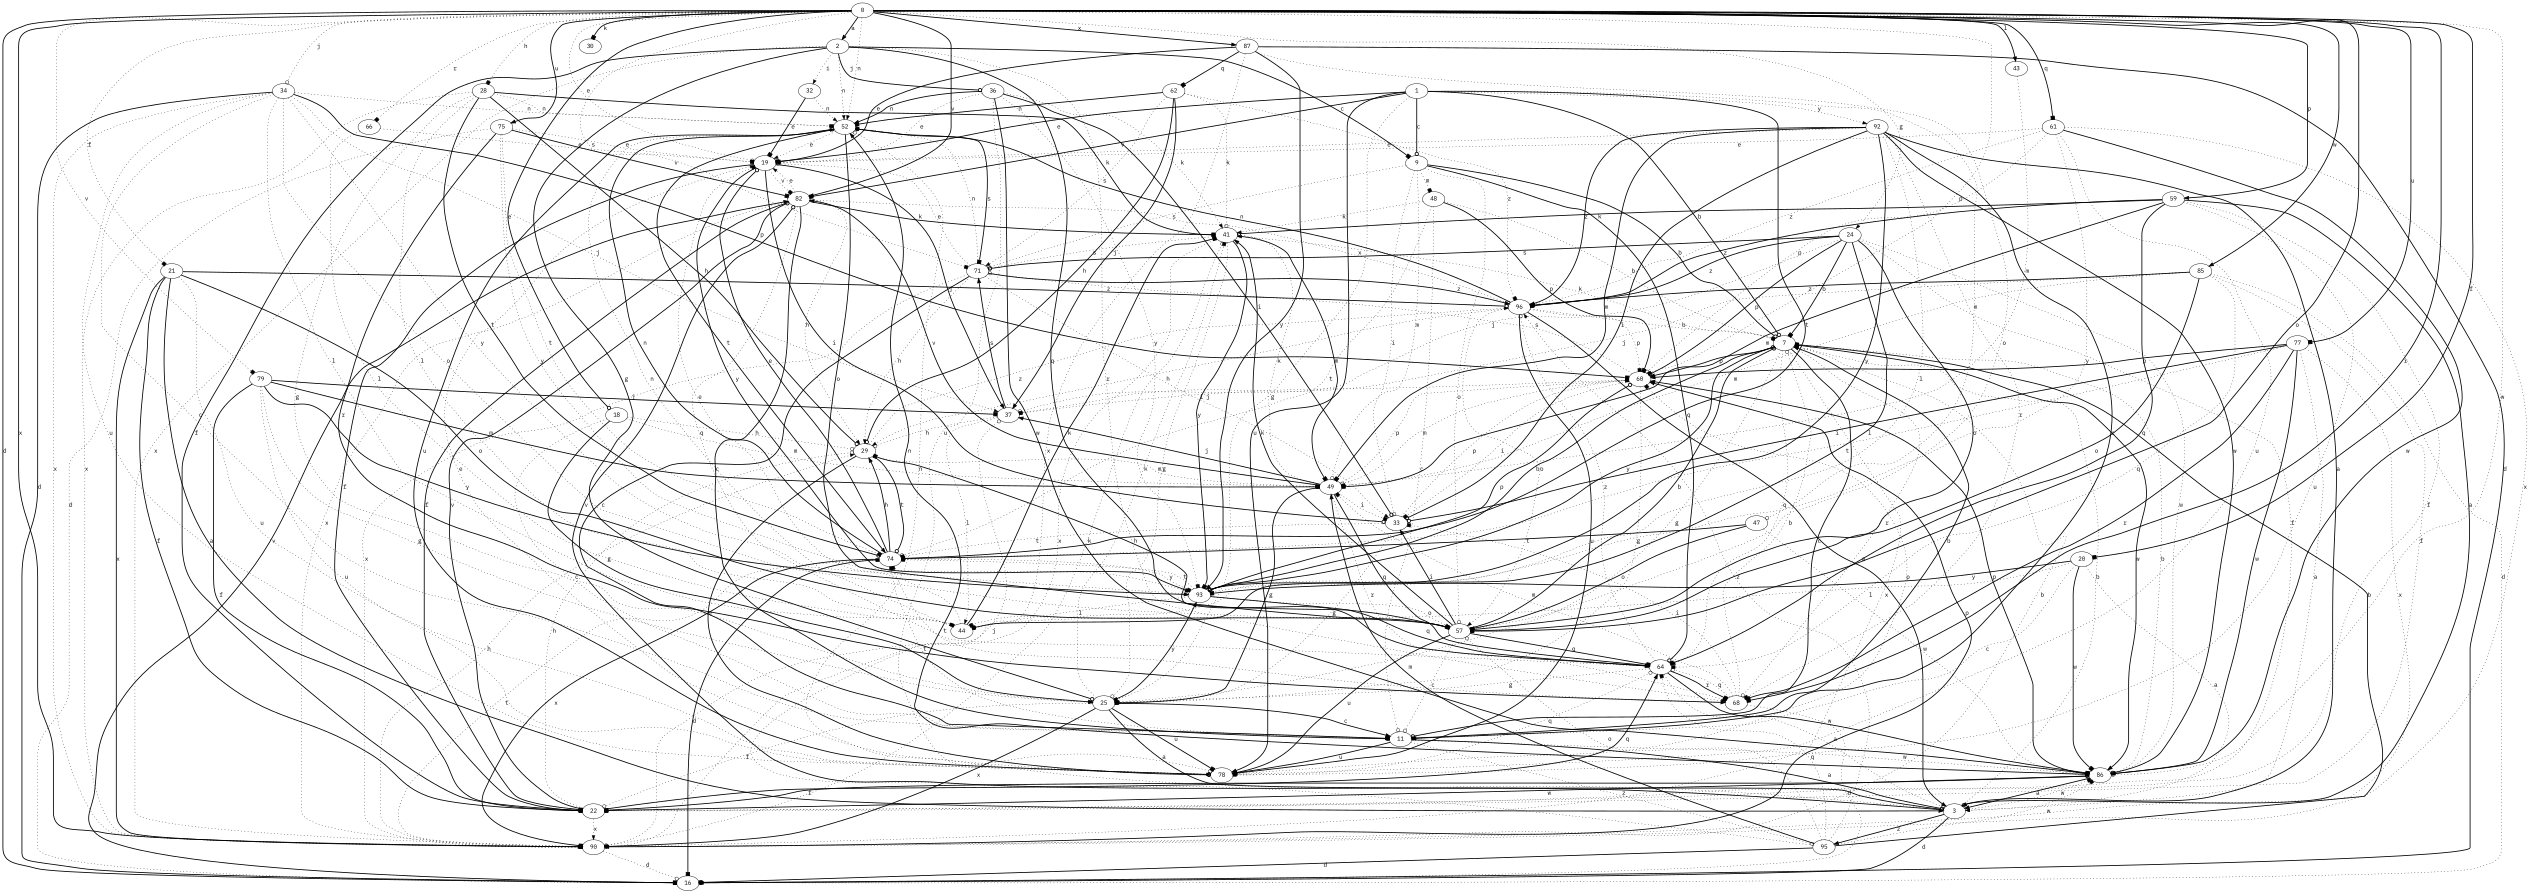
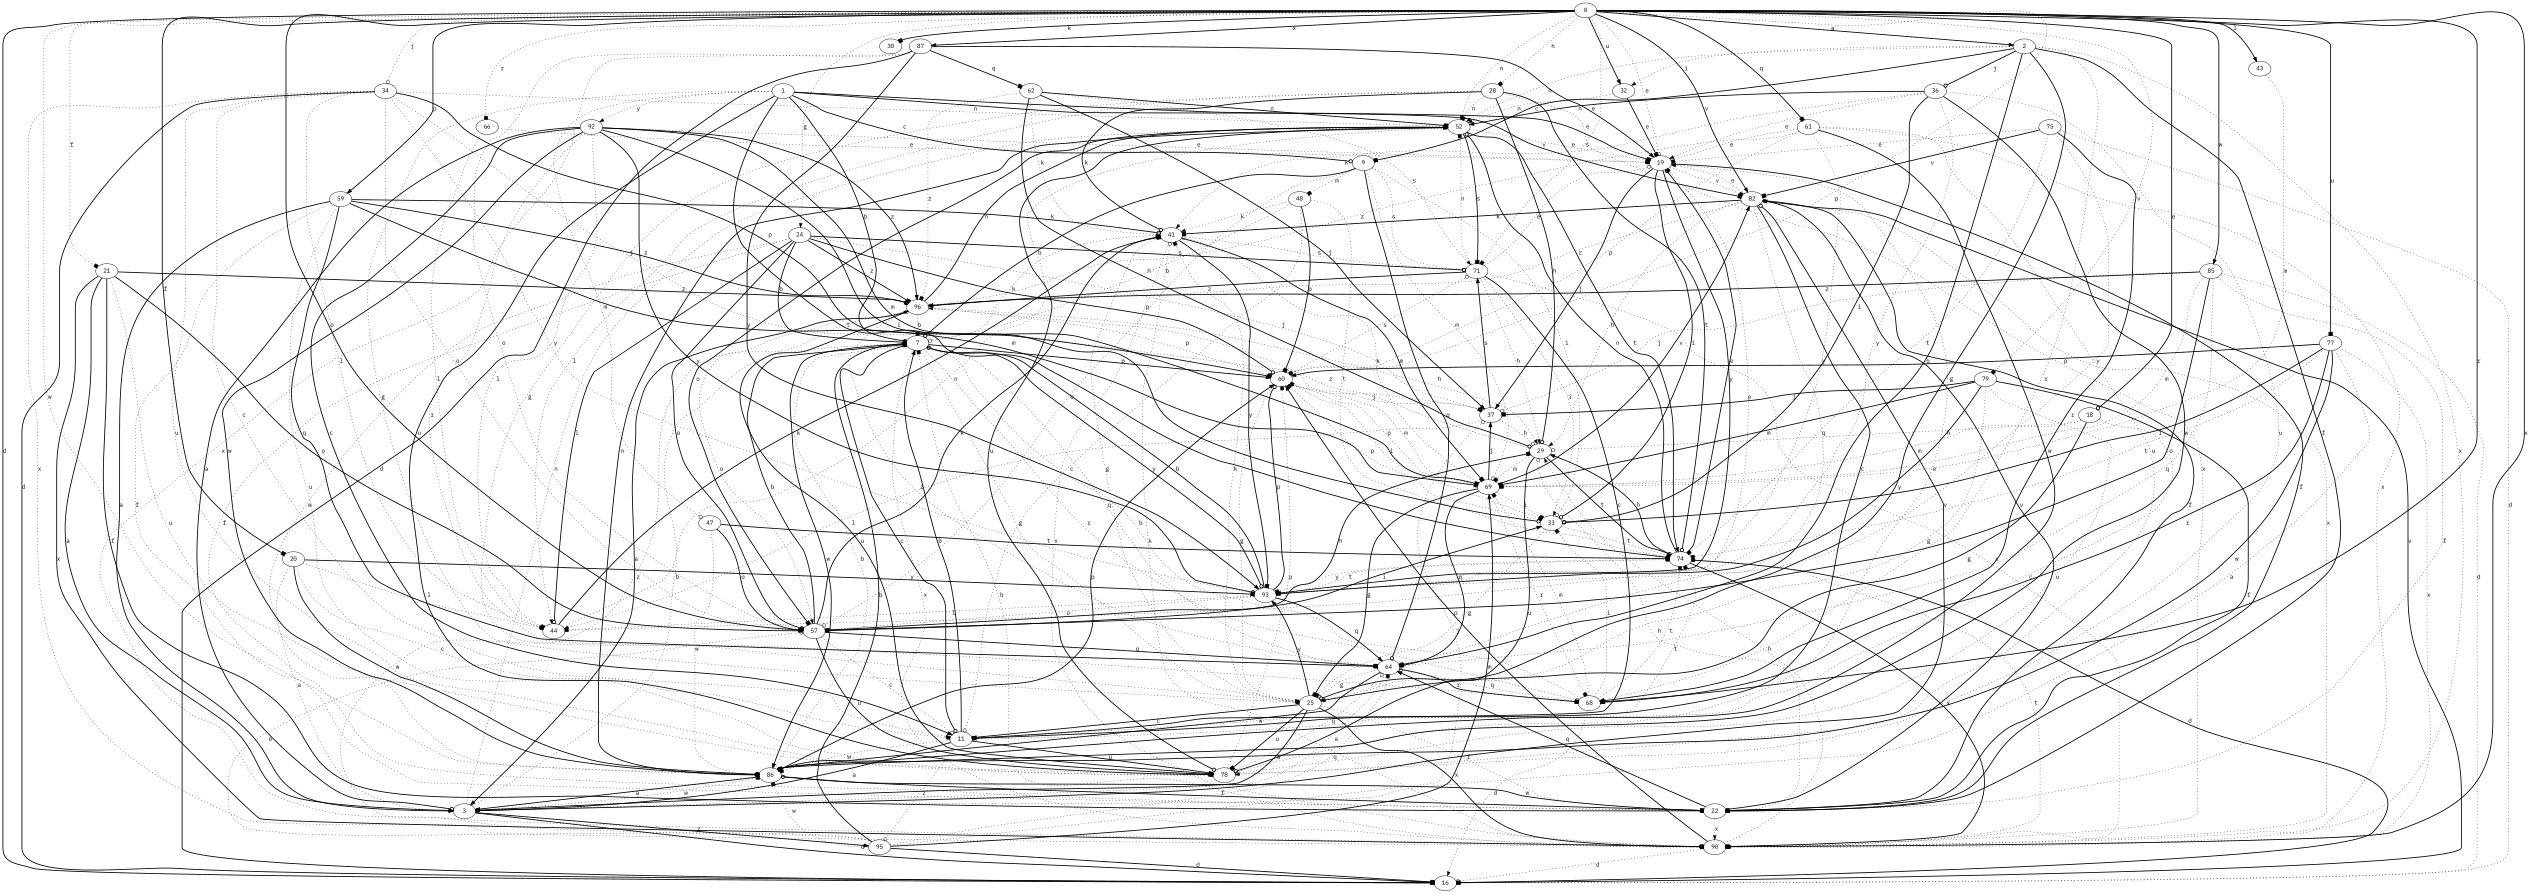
(560, 27) -> (1603, 49)
(1360, 253) -> (1580, 253)
(1331, 487) -> (1488, 487)
